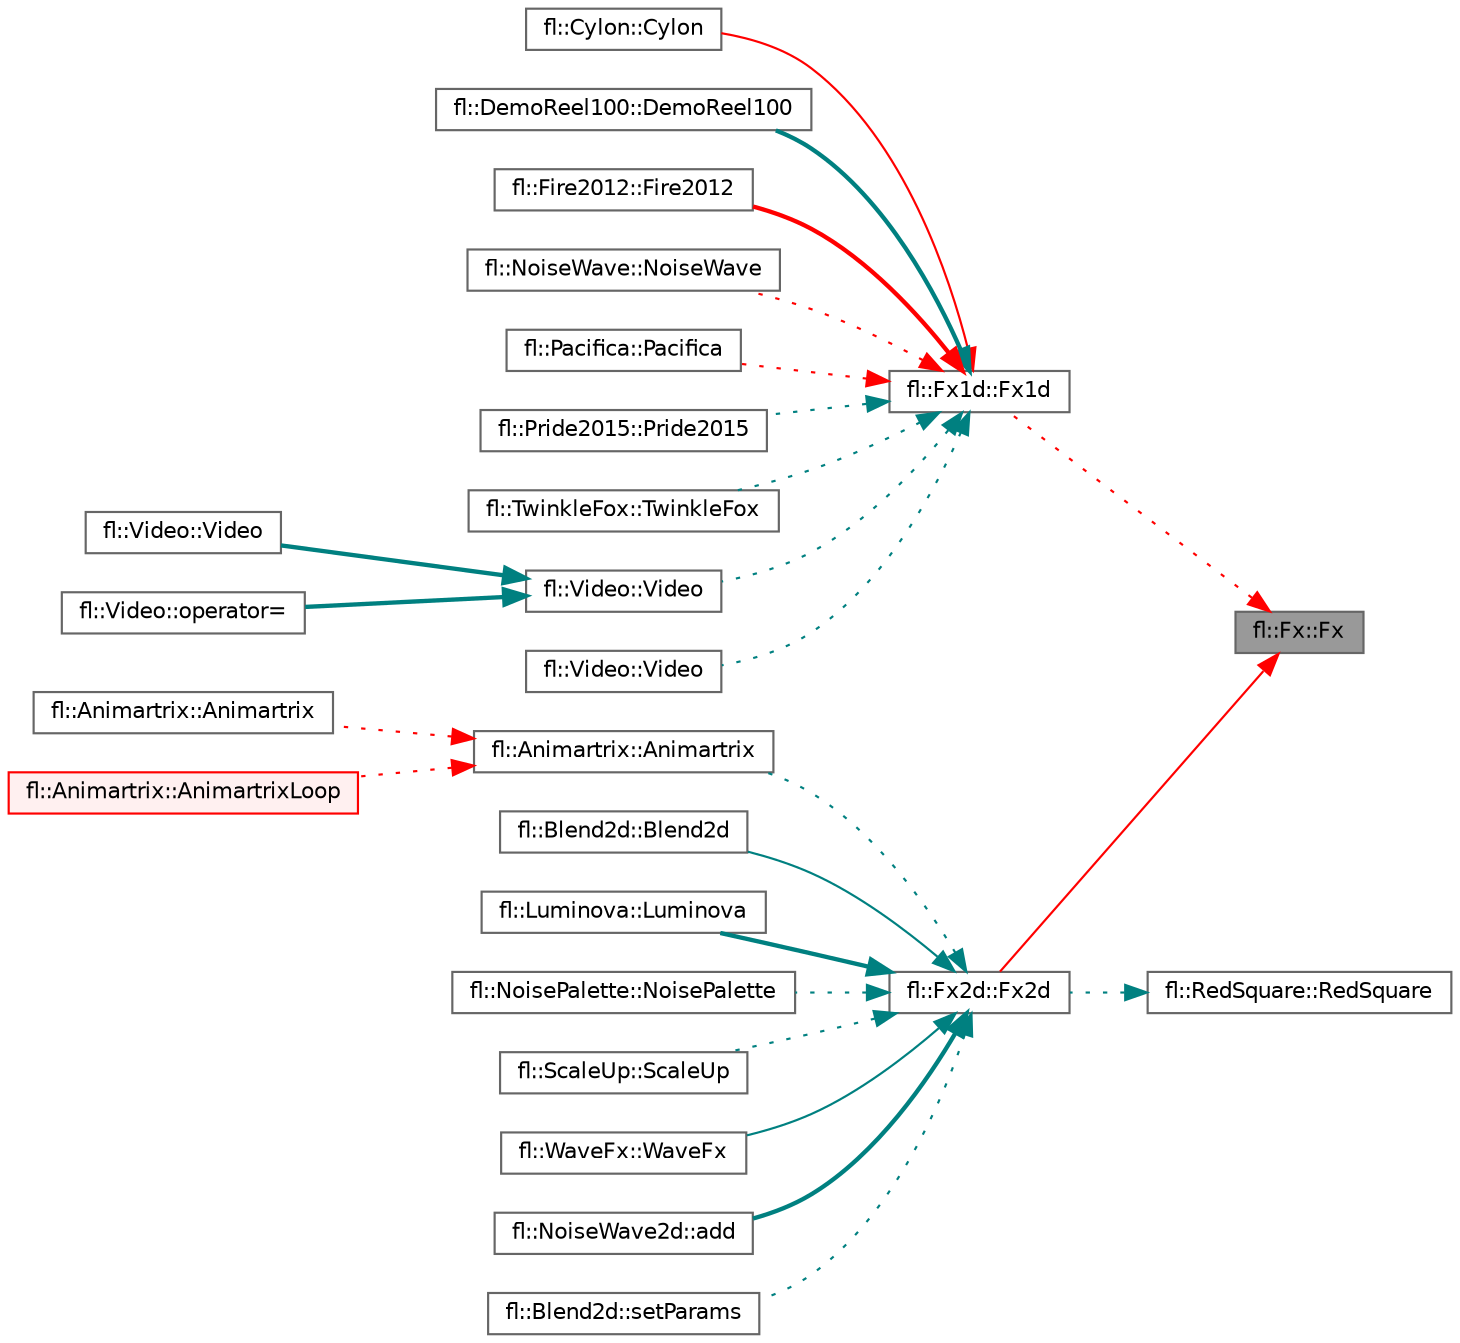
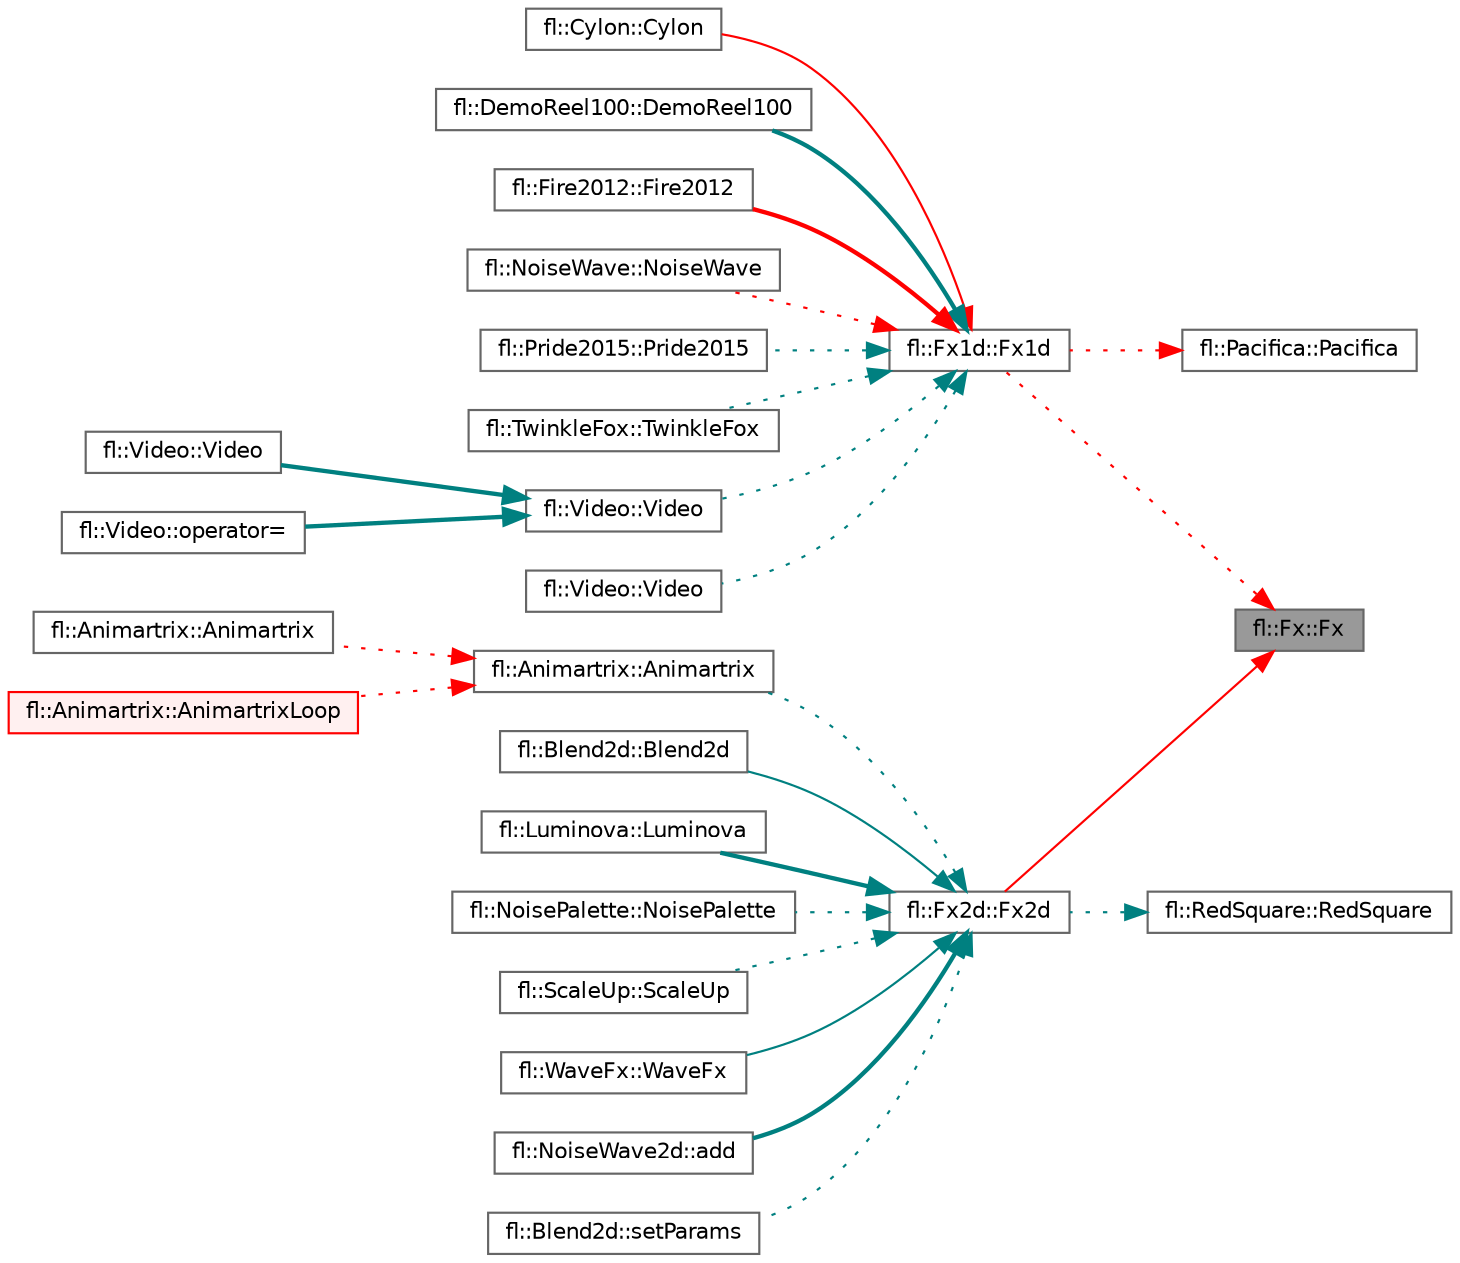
(804, 371) -> (1115, 350)
